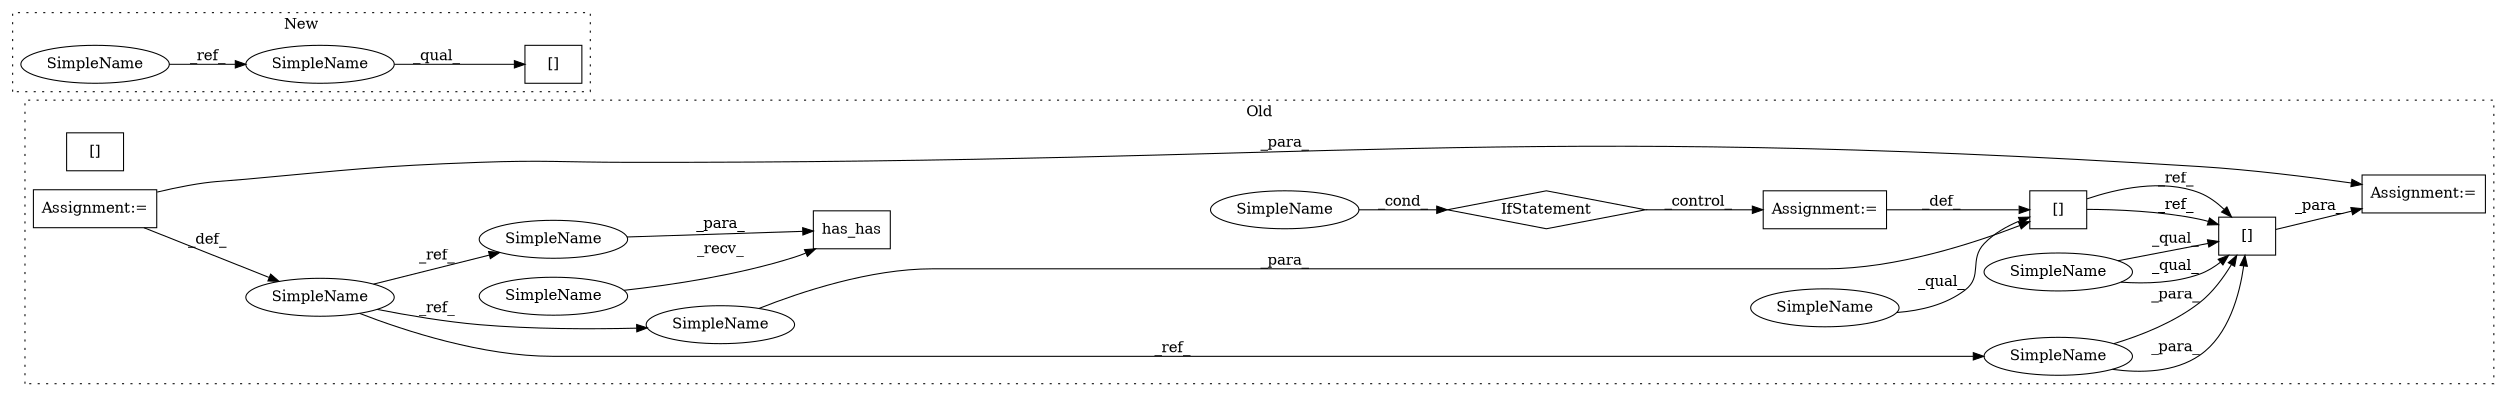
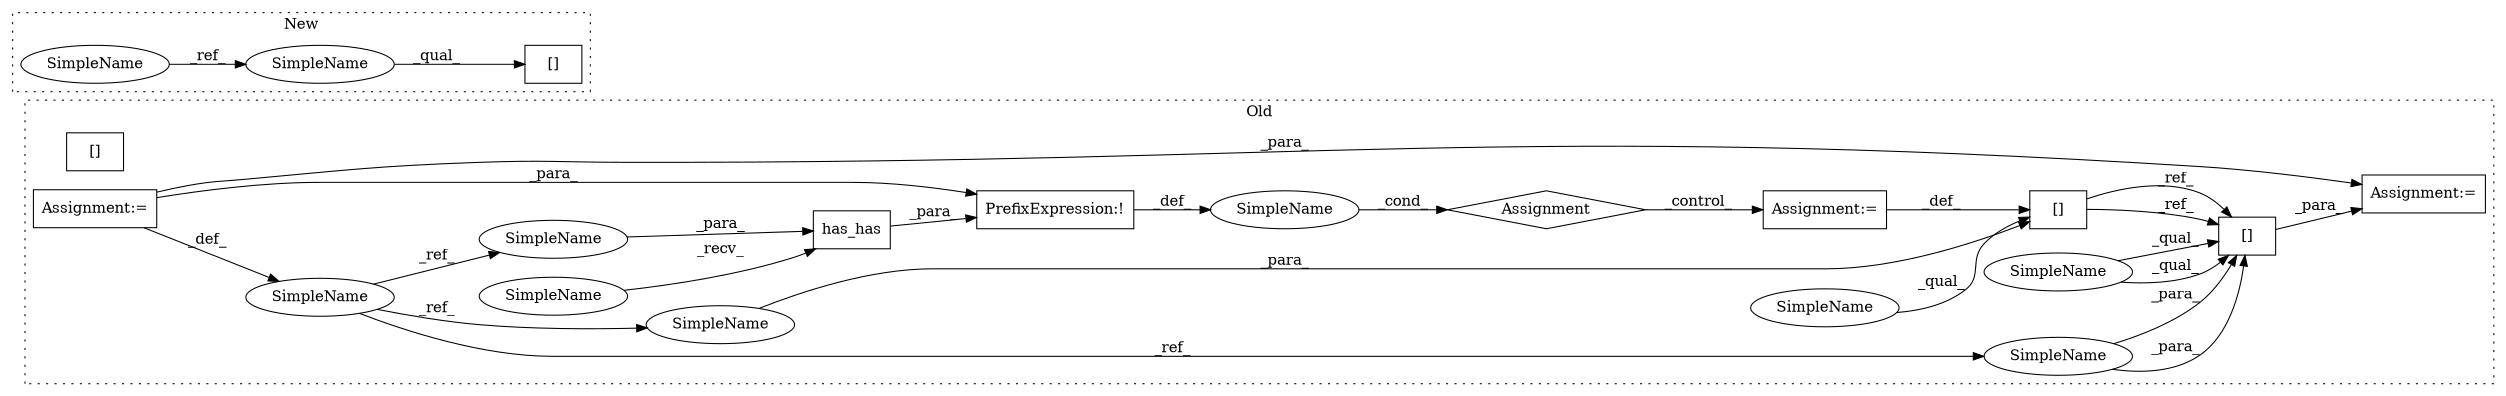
none -> (1055, 210)
(1546, 210) -> (1546, 210)
